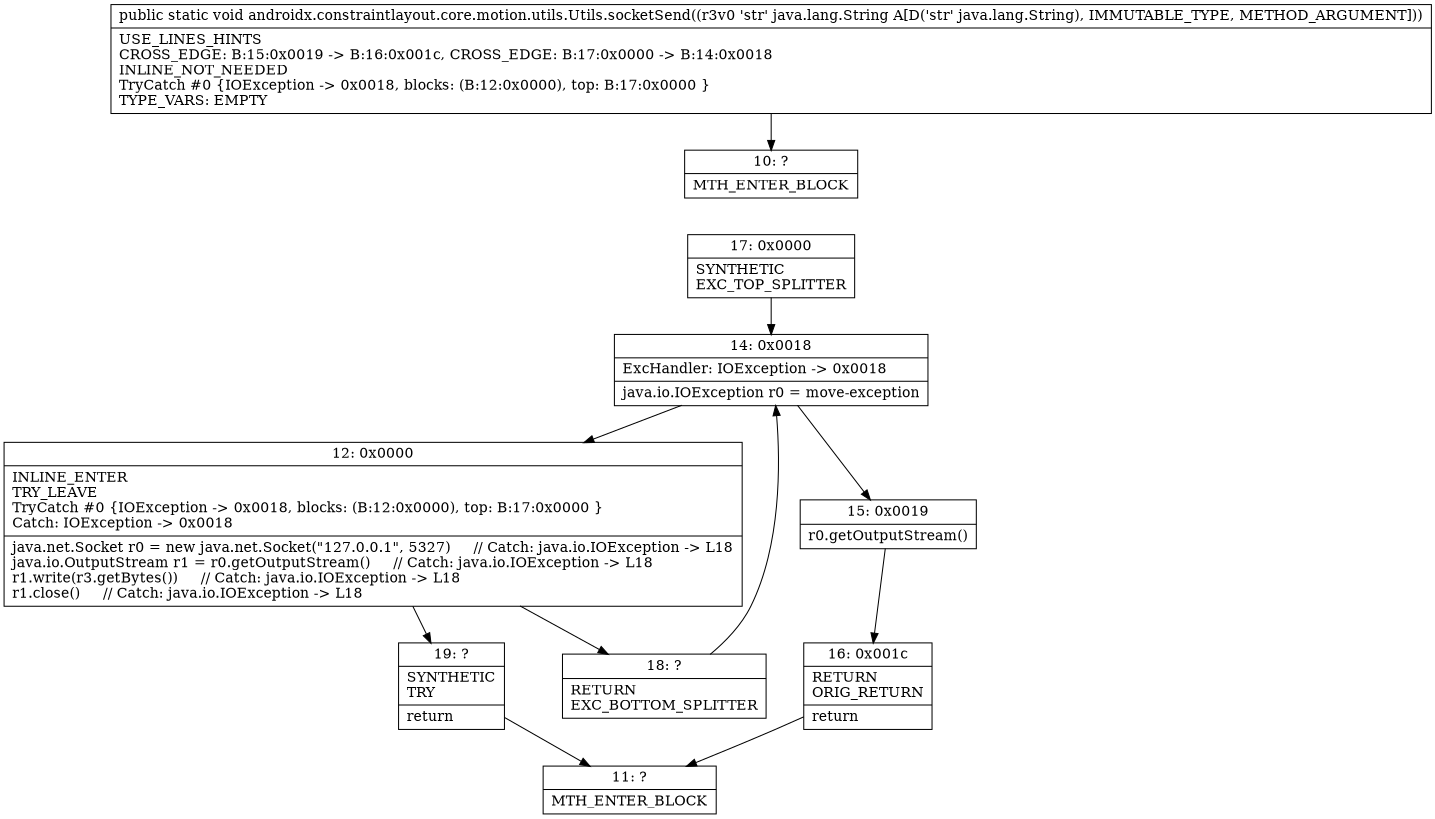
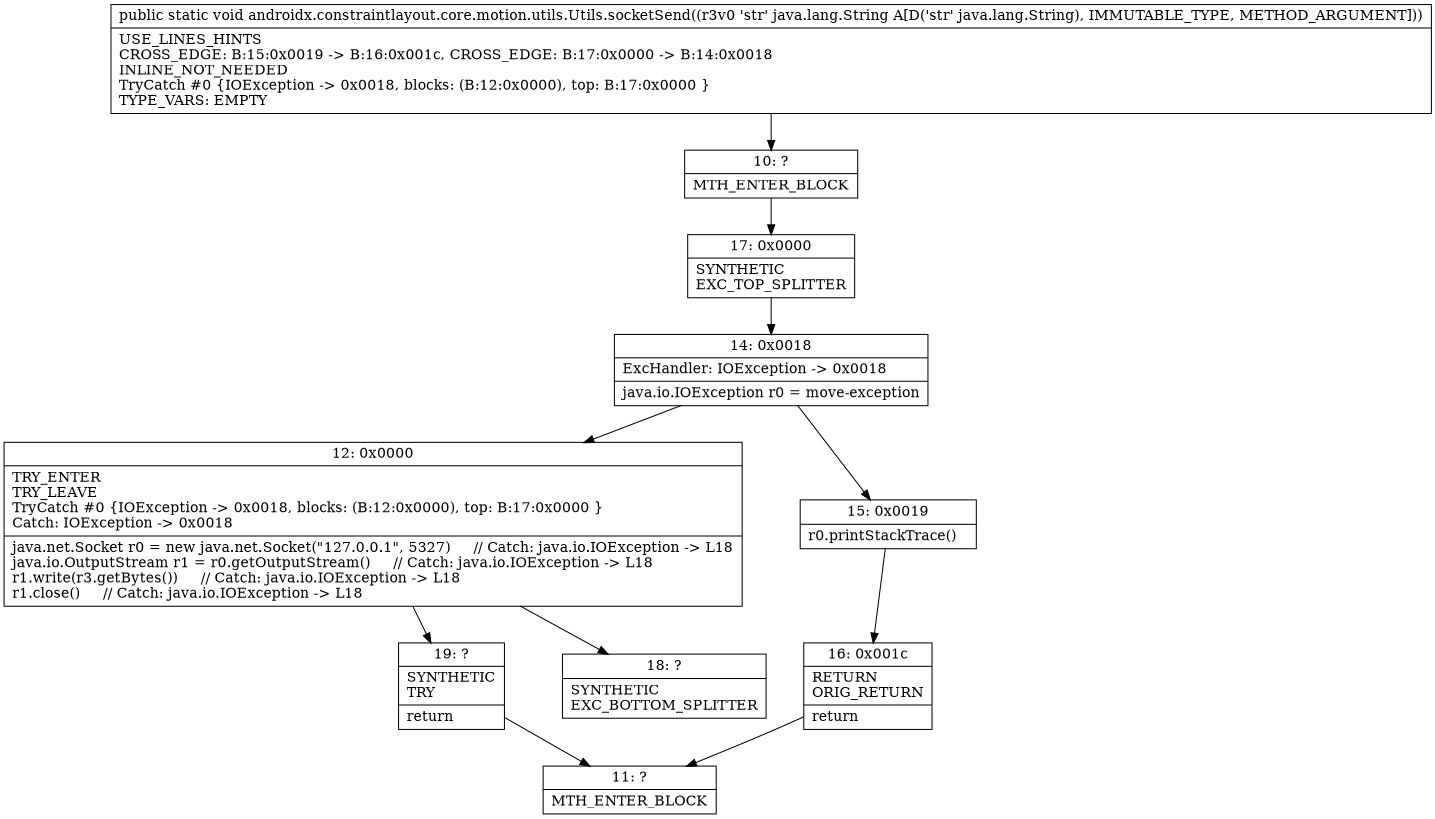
none -> (771, 211)
(70, 477) -> (57, 477)
(888, 536) -> (883, 536)
(771, 544) -> none
(604, 690) -> (615, 690)
